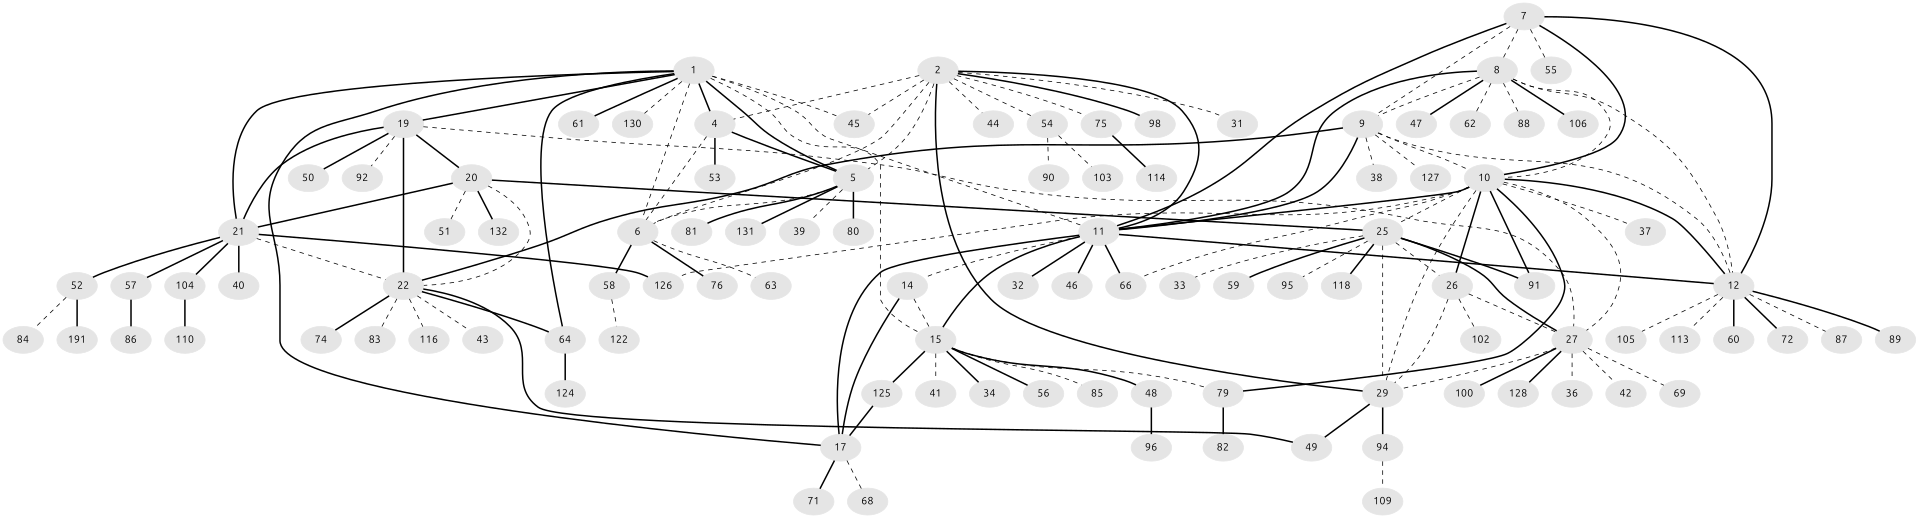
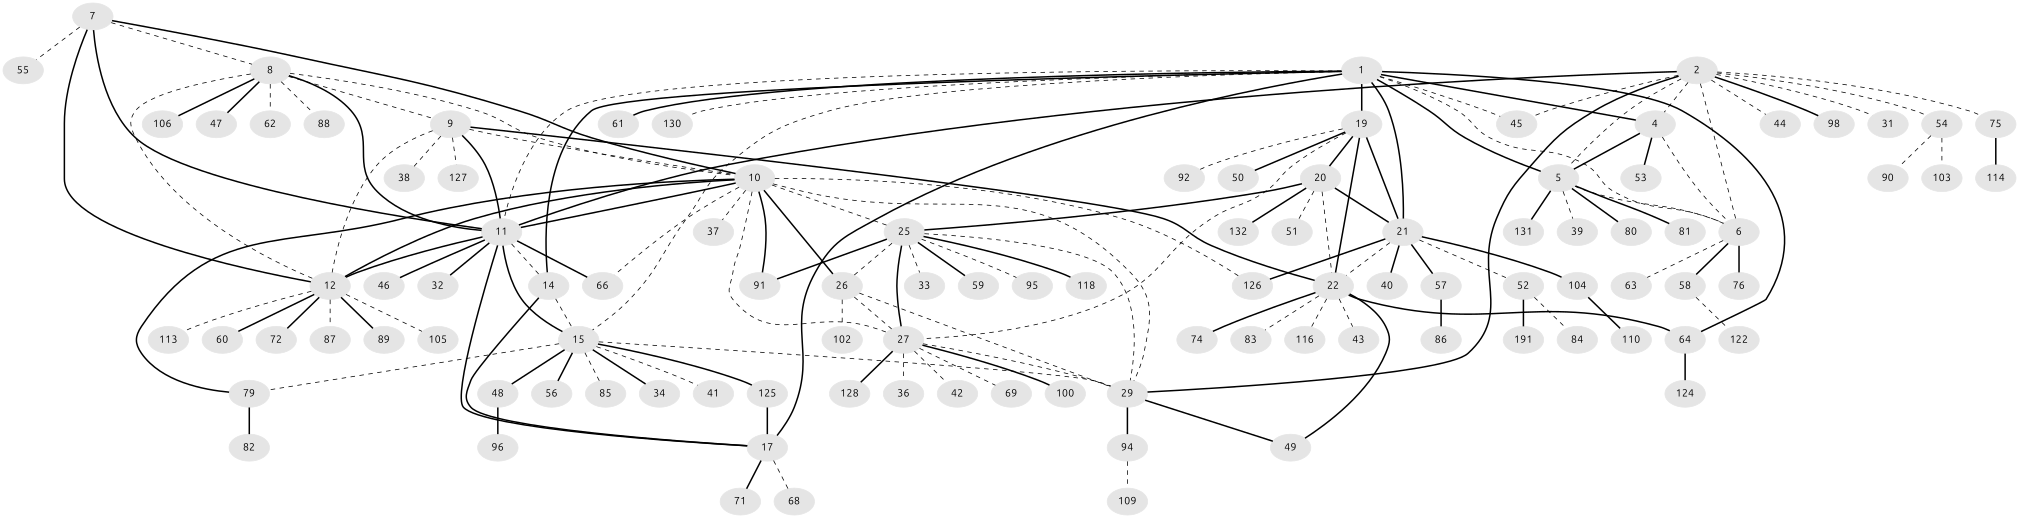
(1447, 68) -> none
none -> (717, 94)
(156, 255) -> (1463, 259)
none -> (855, 359)
